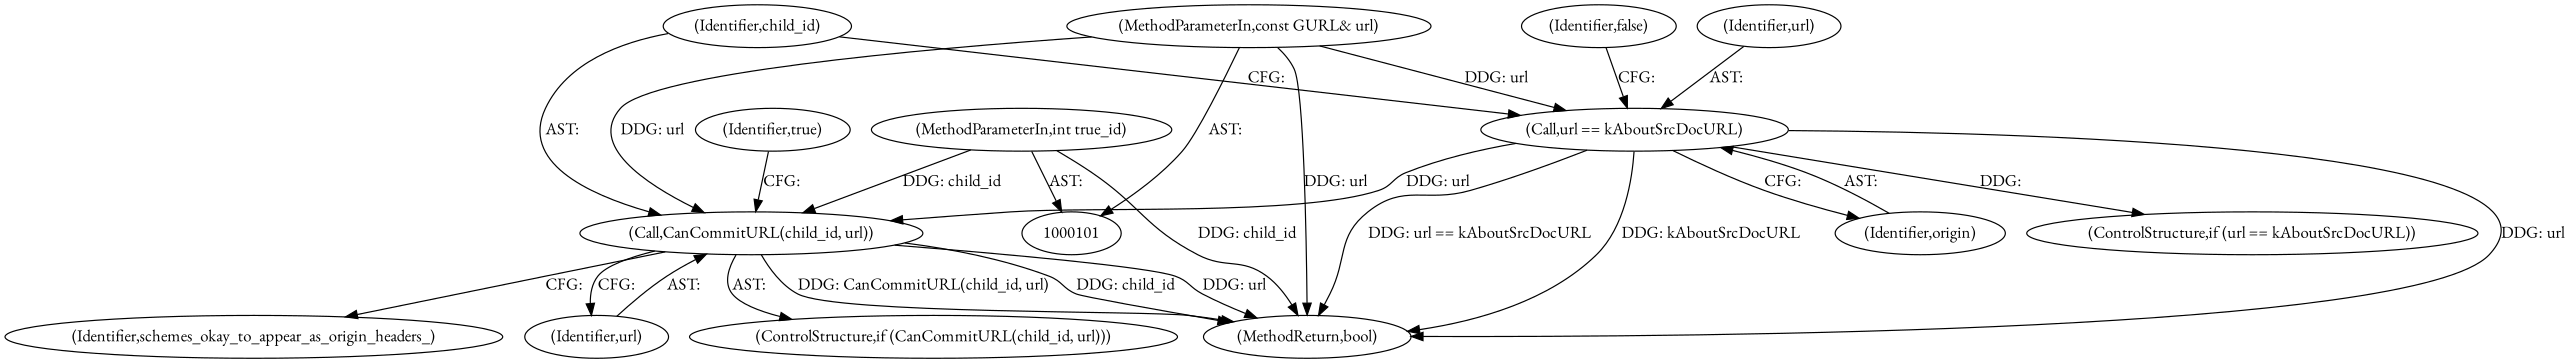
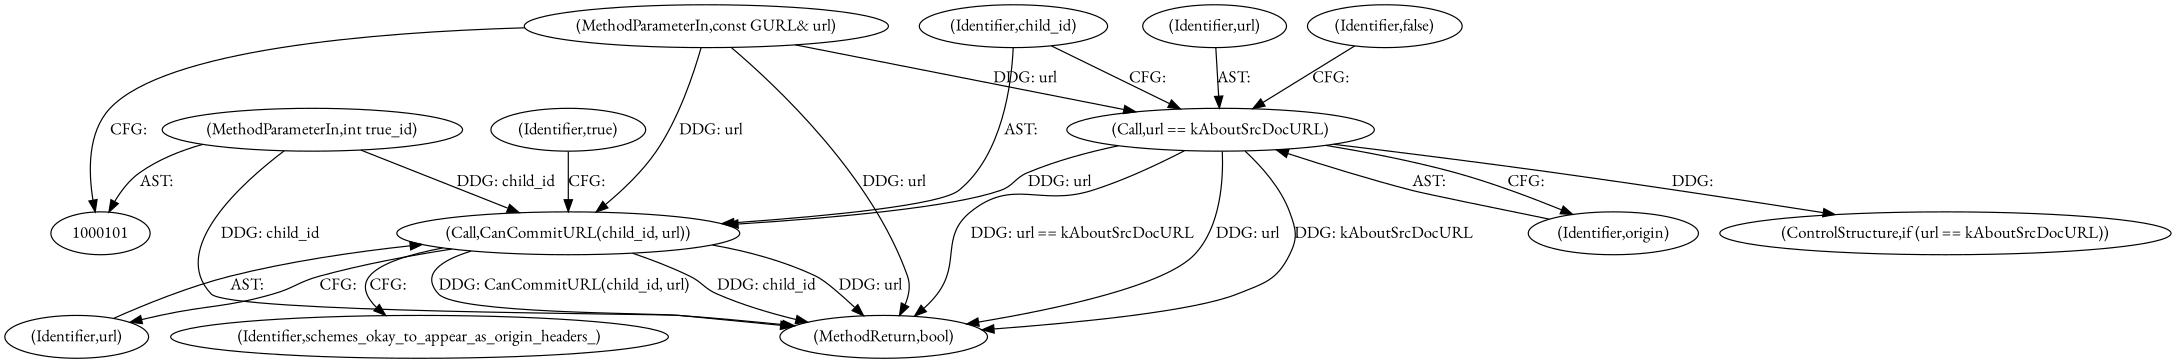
(1228, 130) -> (131, 130)
(934, 337) -> none
